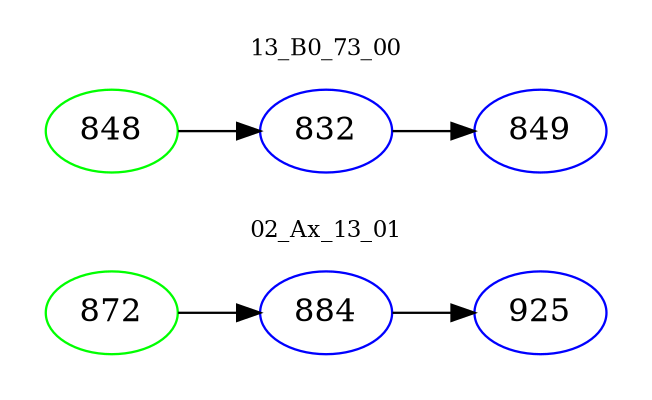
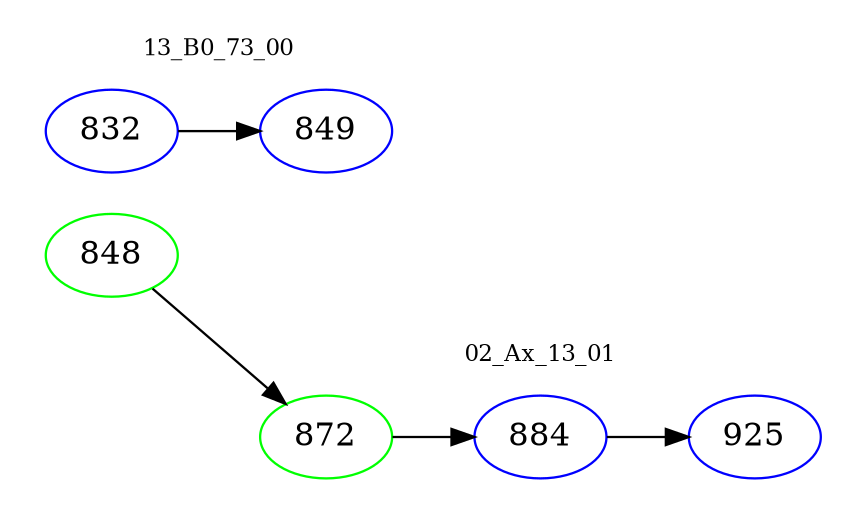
(207, 131) -> (210, 338)
